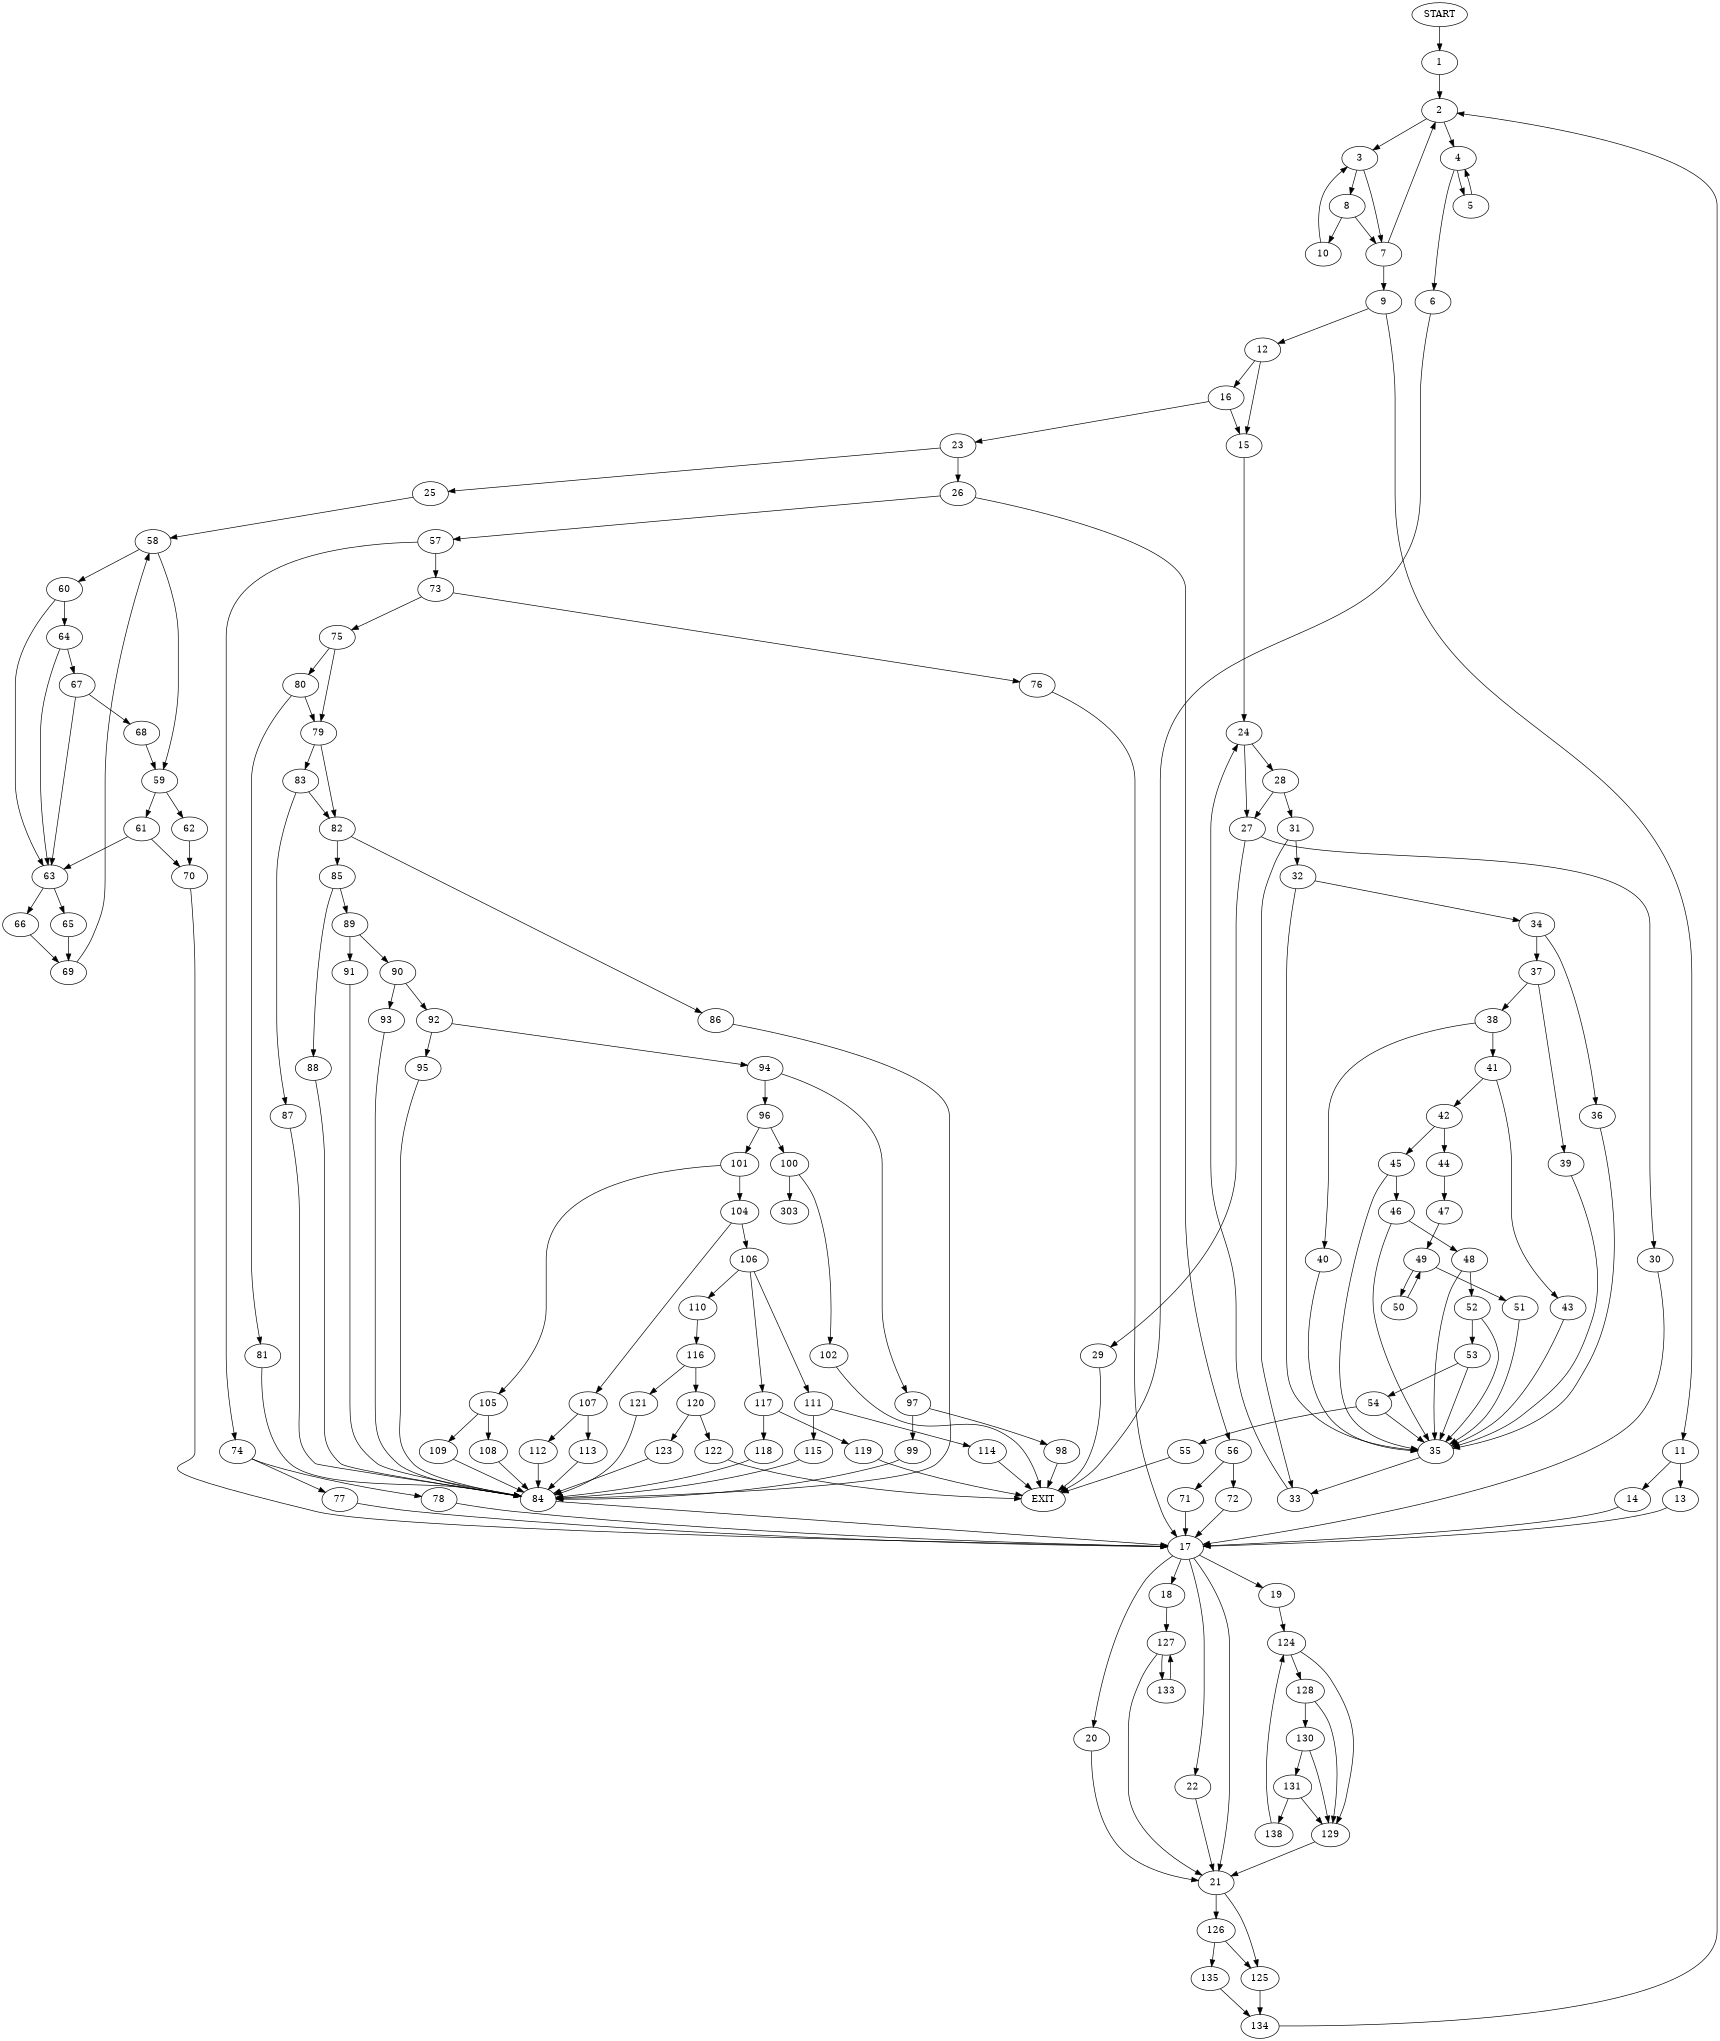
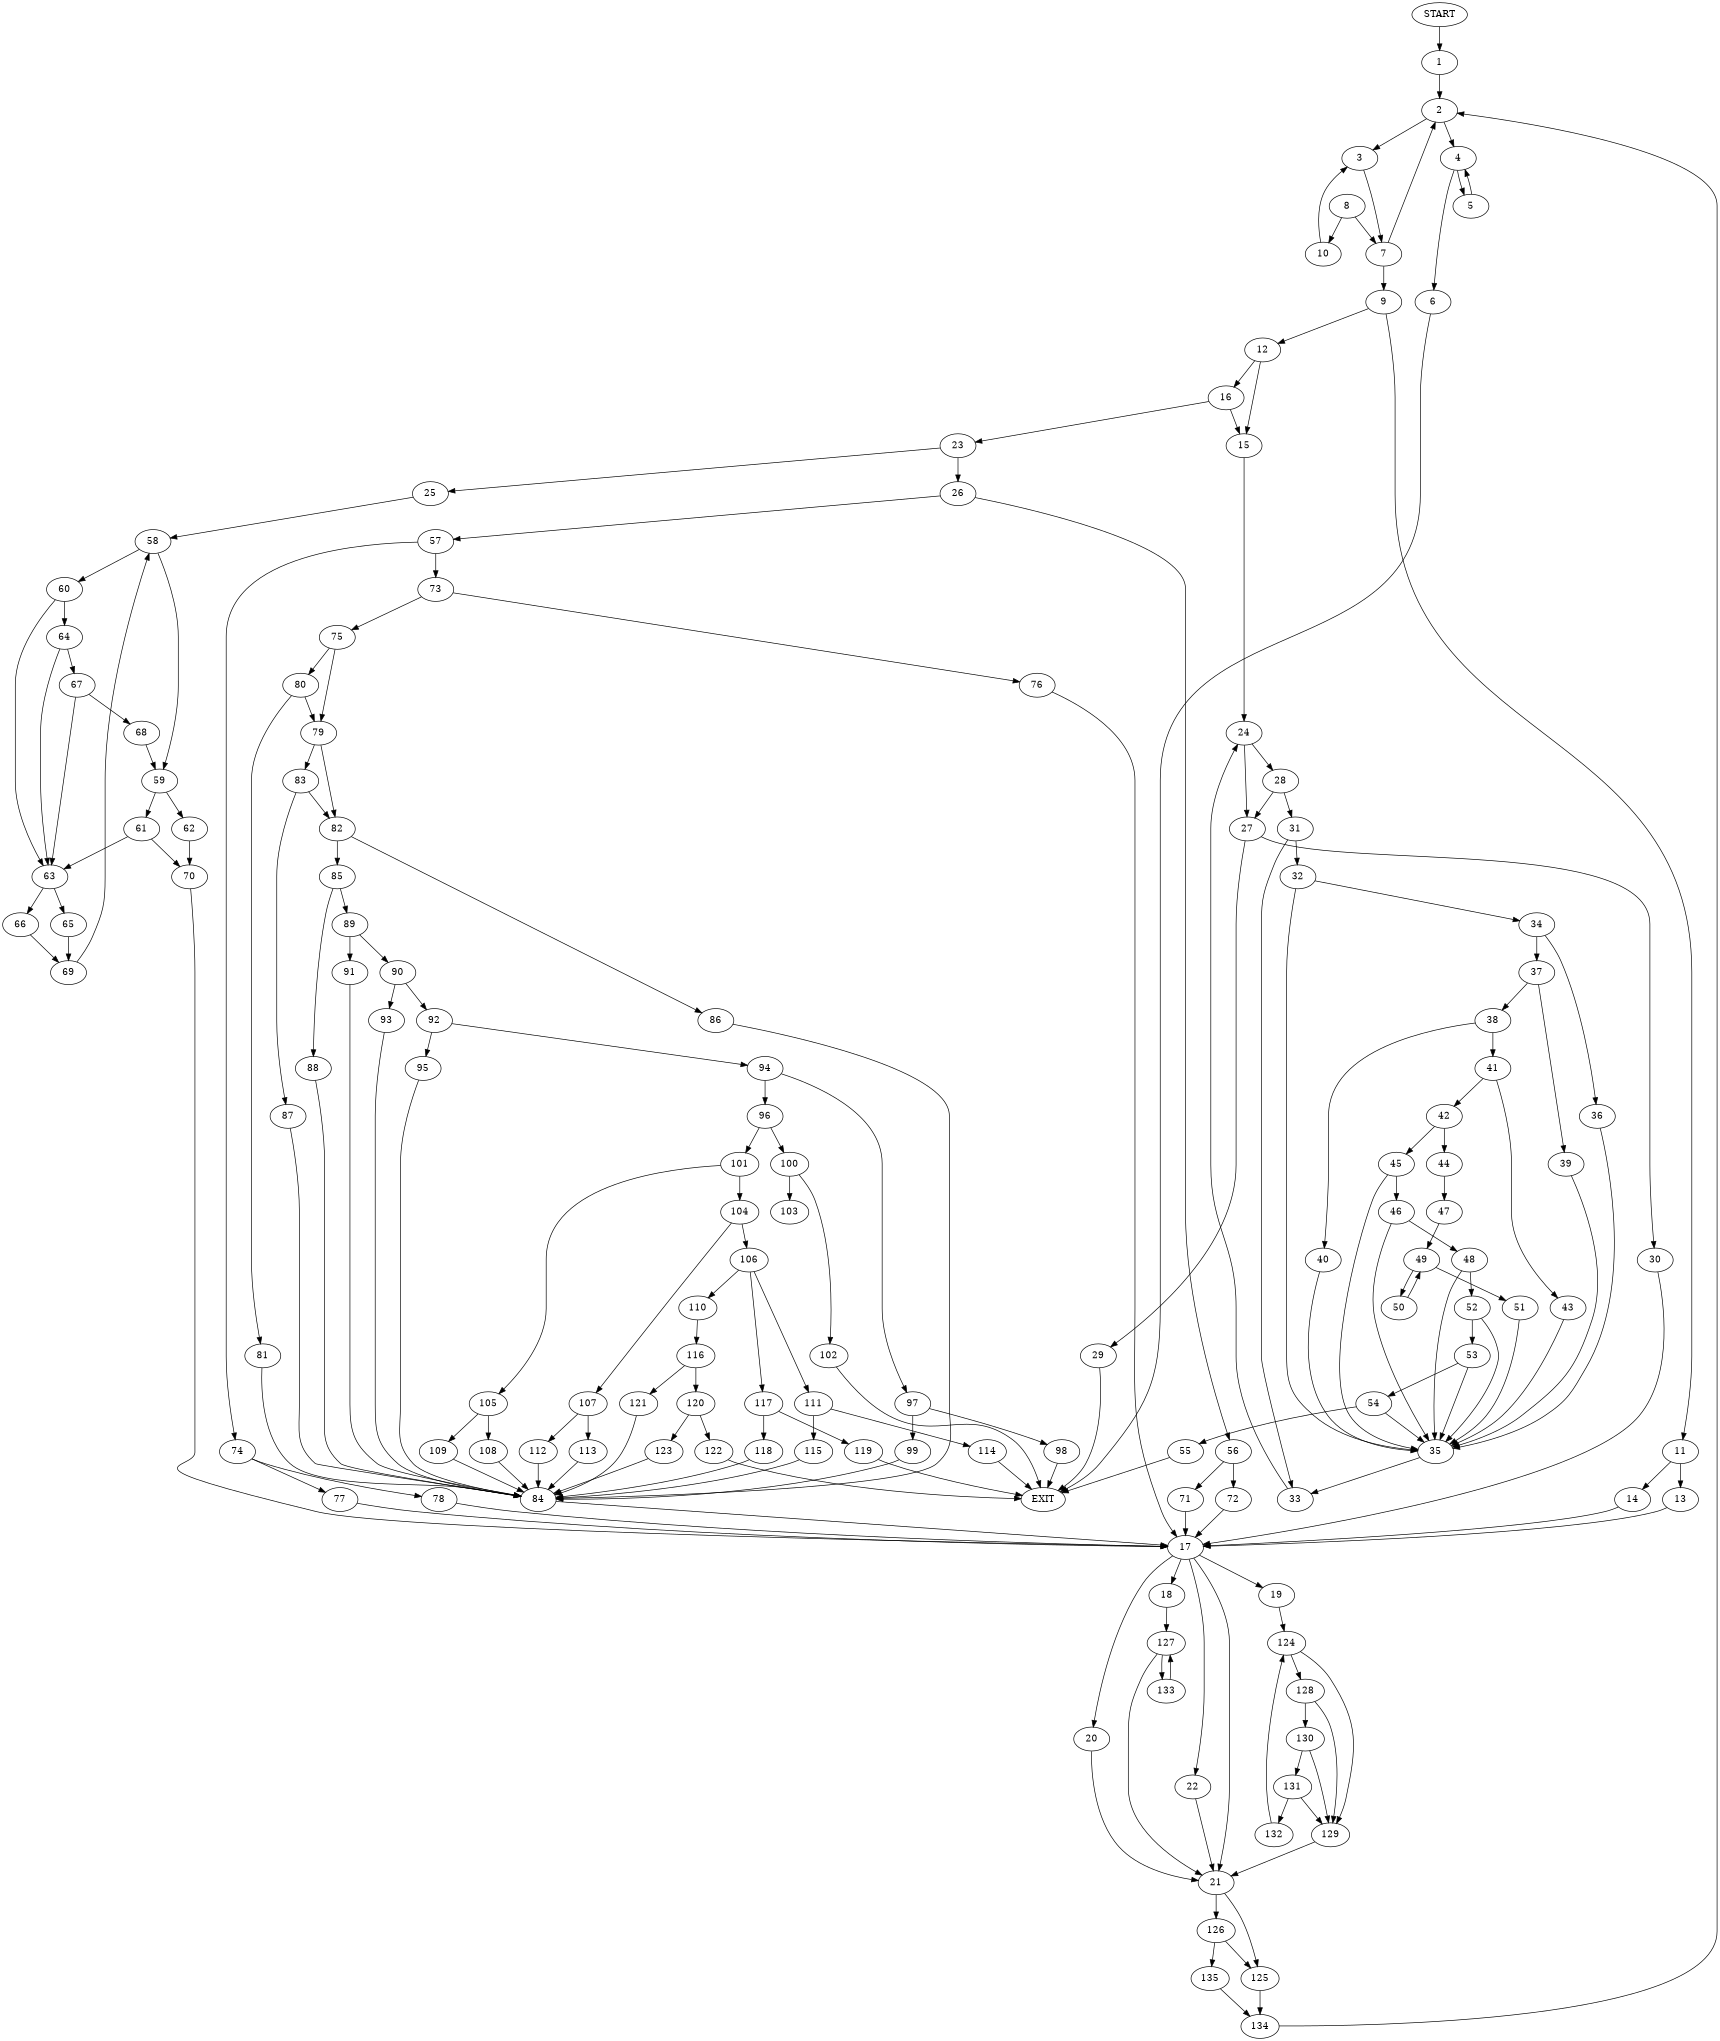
(1354, 179) -> none
(790, 1212) -> (790, 1212)
(1274, 1835) -> (1274, 1835)
